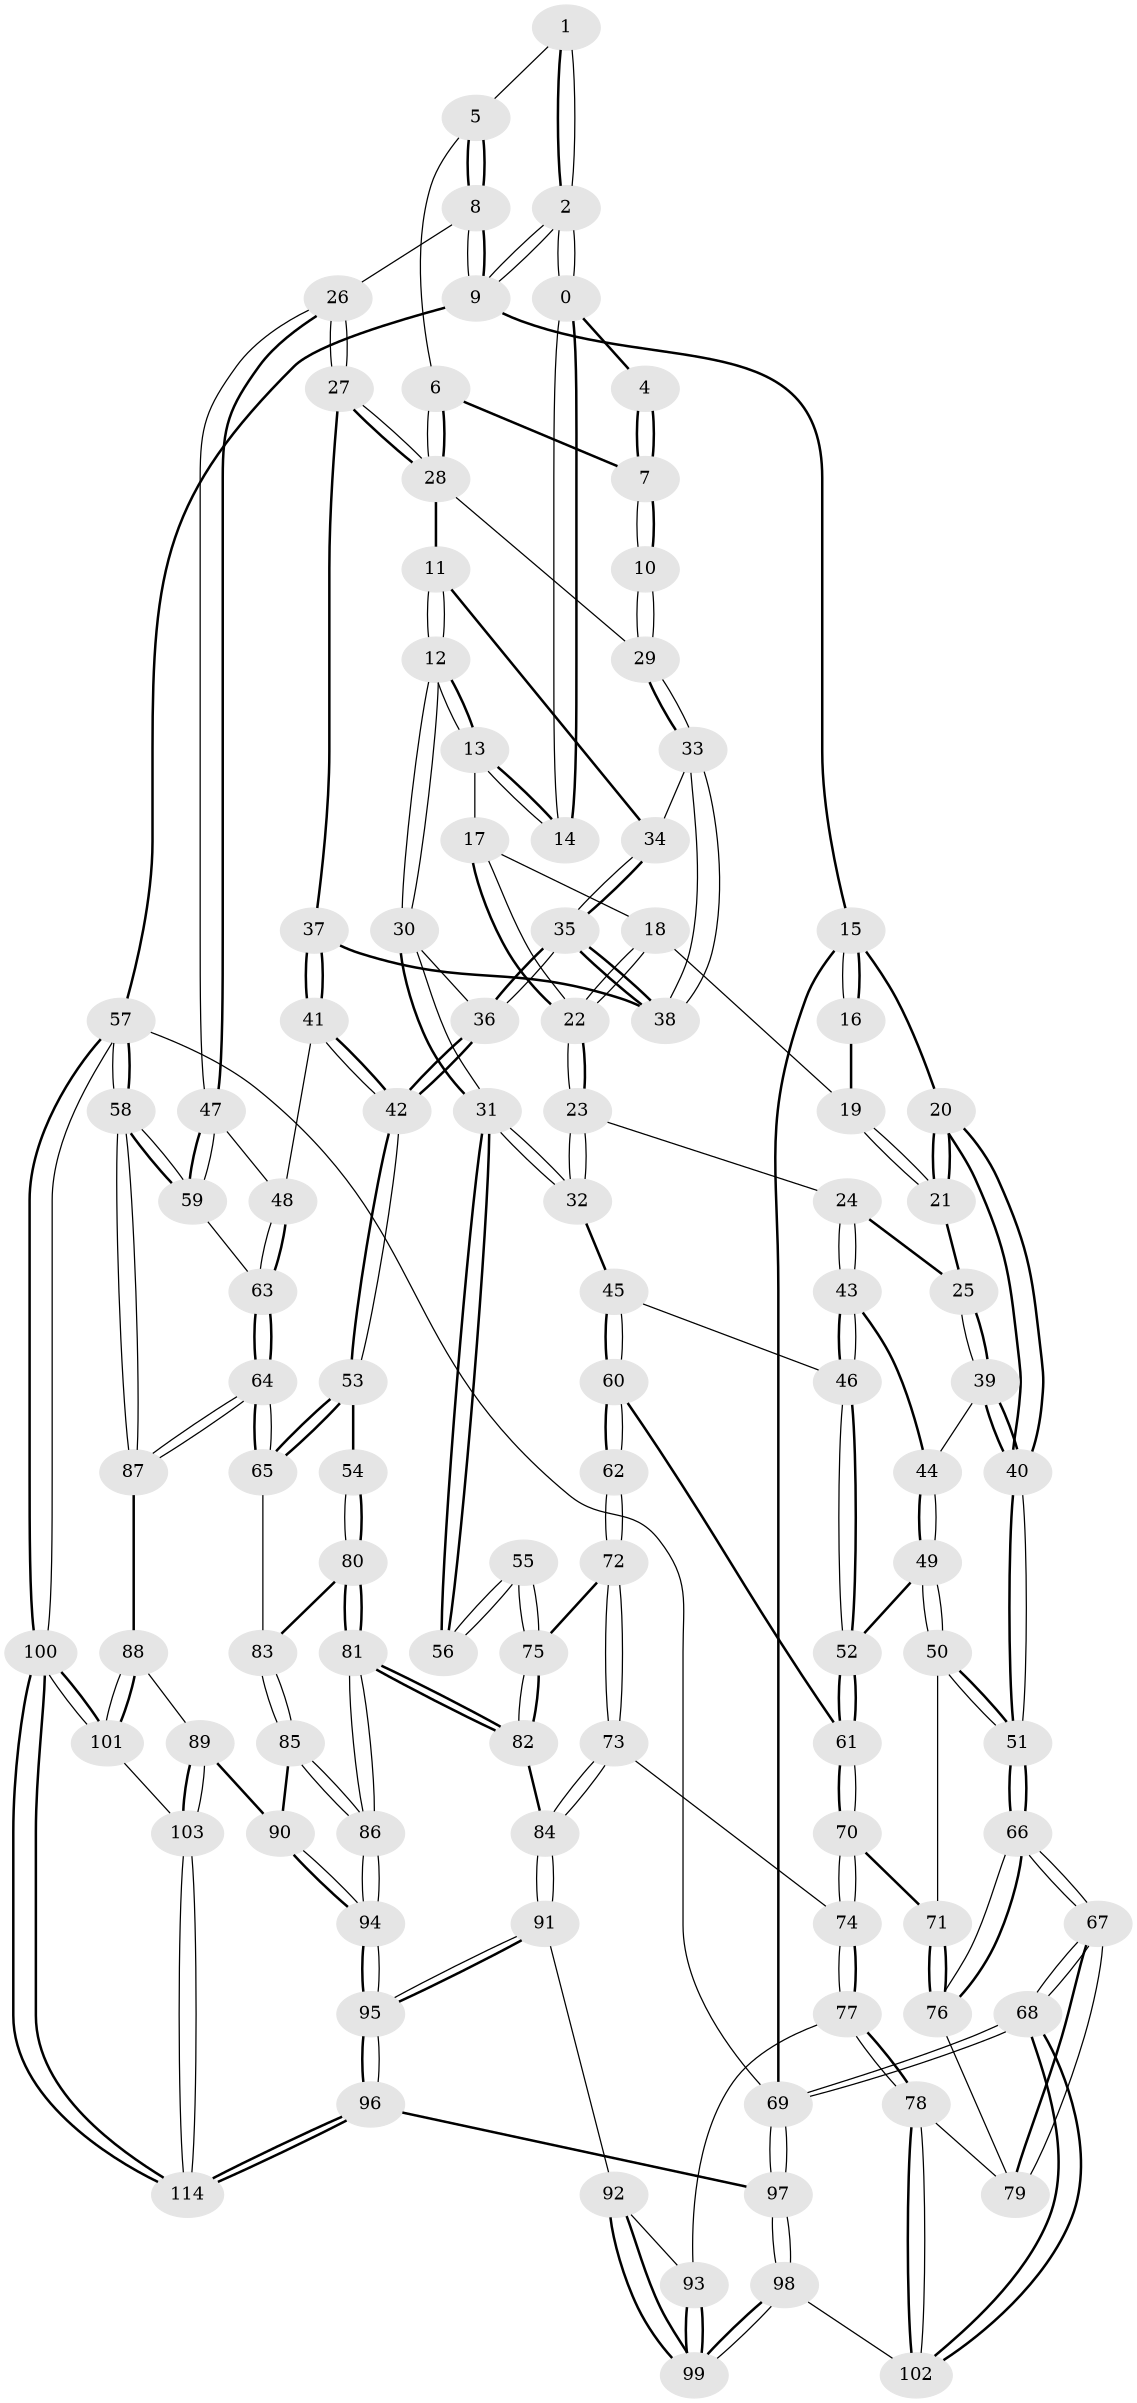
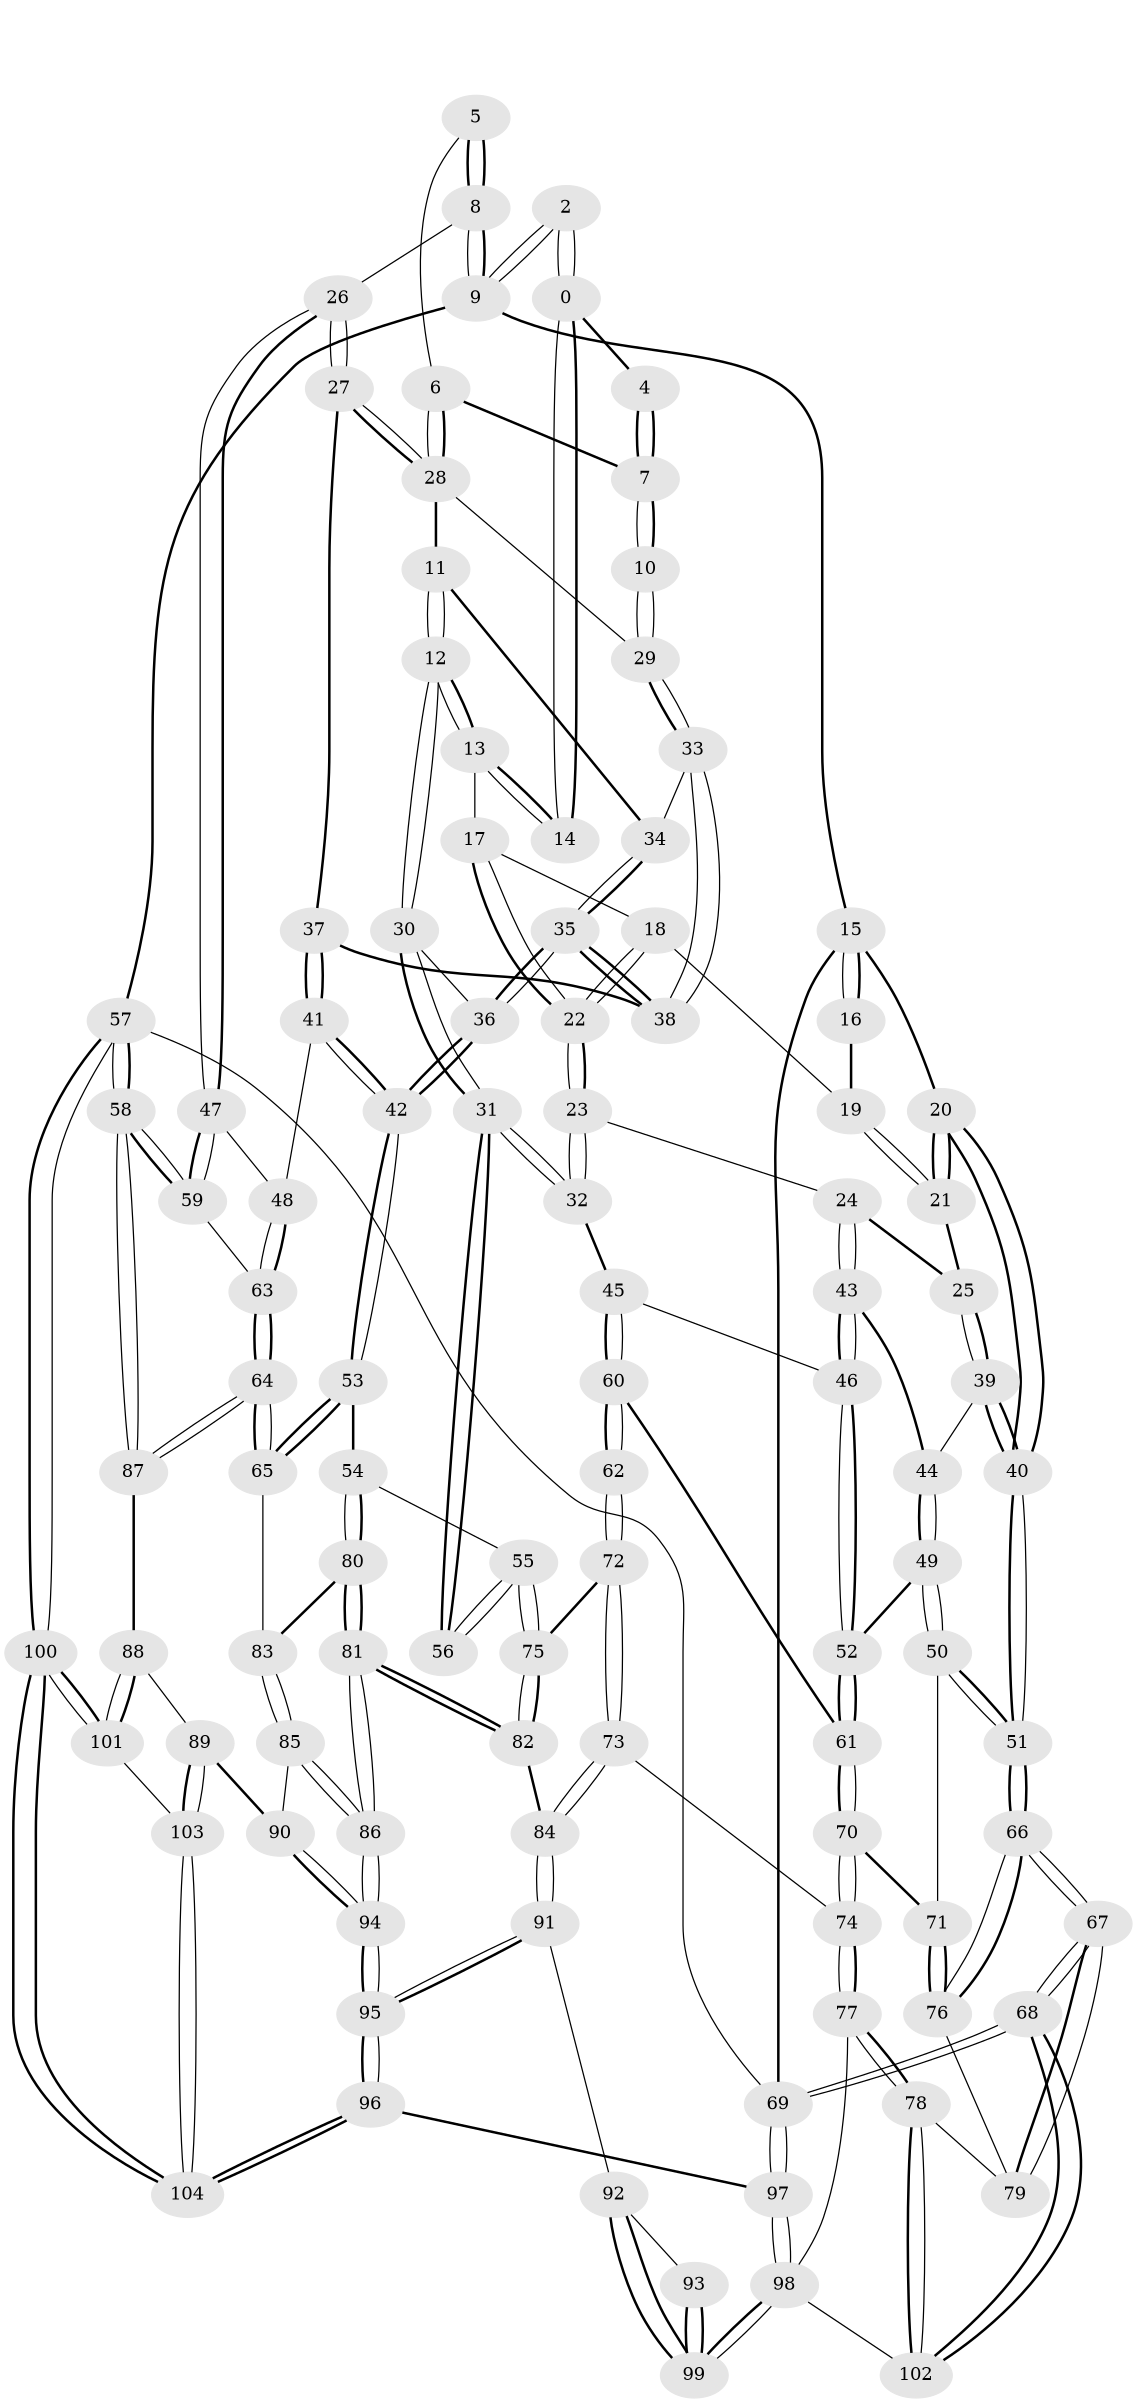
(566, 28) -> none
none -> (438, 1517)
(285, 1789) -> (285, 1789)
(714, 2119) -> (838, 2155)
(188, 2195) -> (188, 2195)
